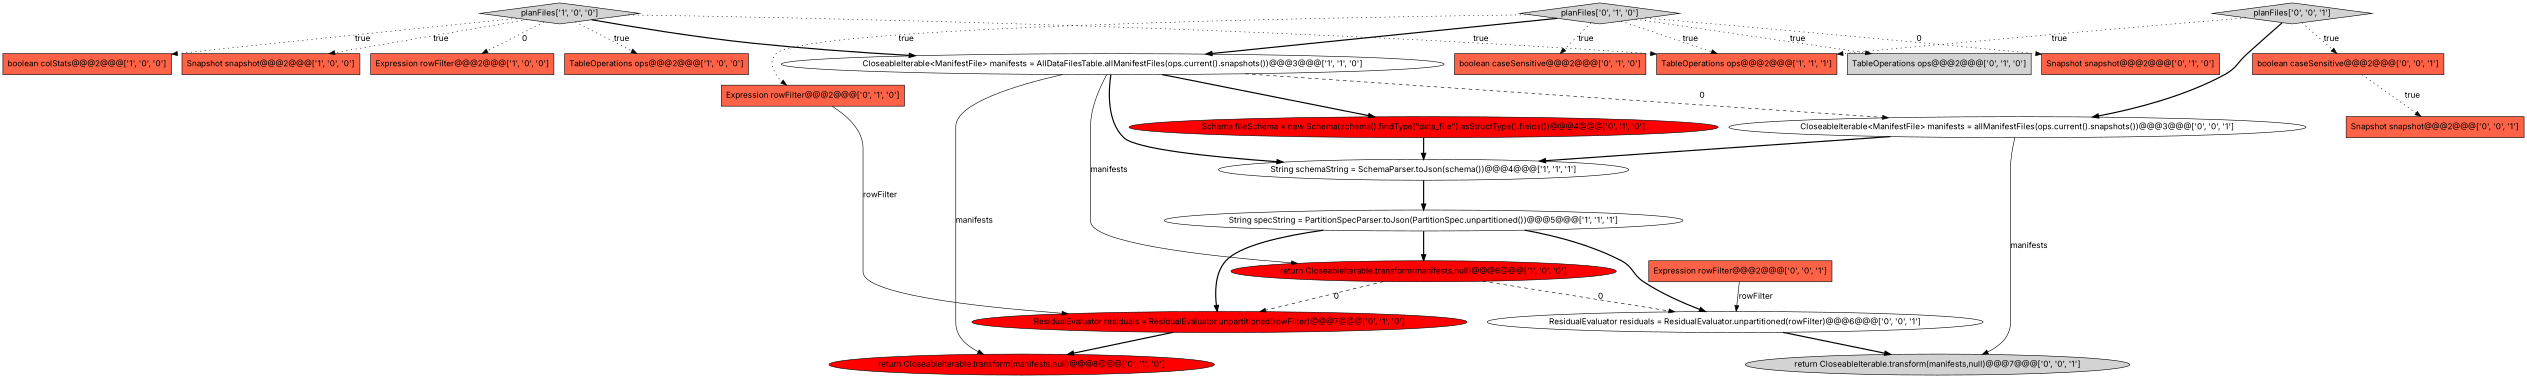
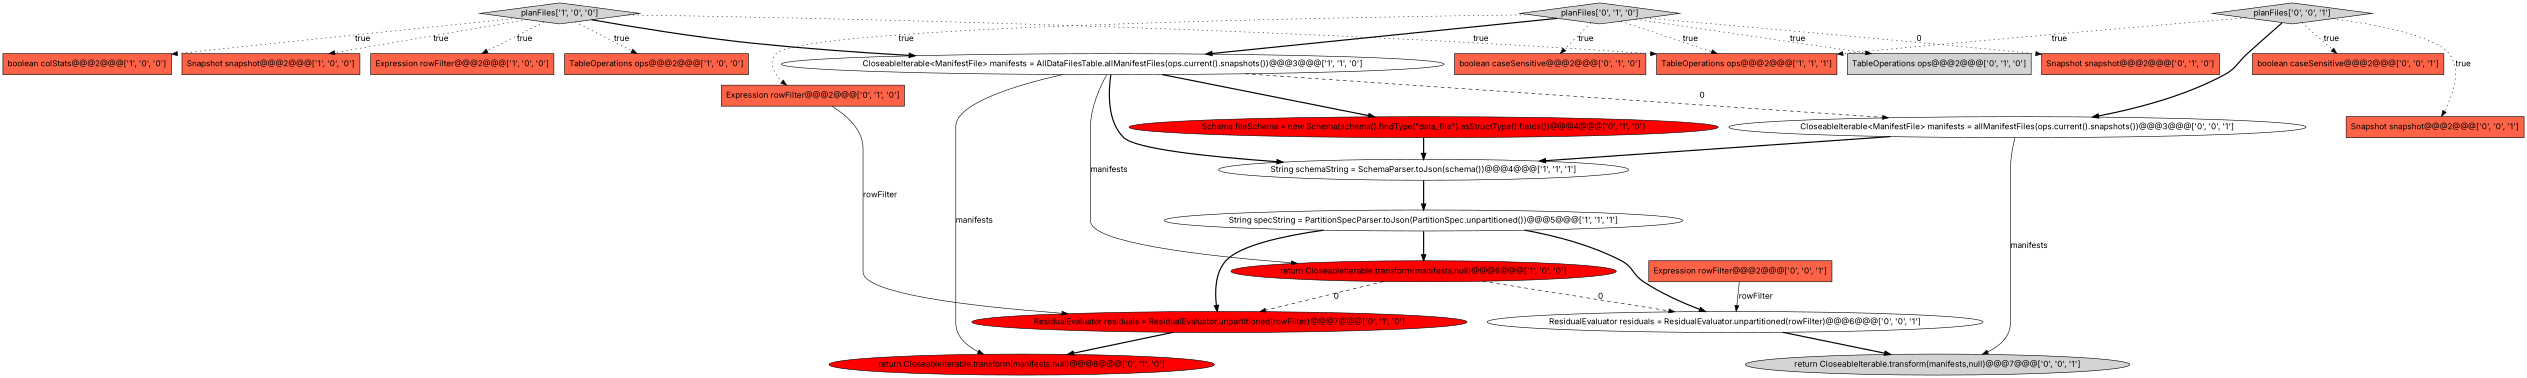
(525, 39) -> (525, 39)
(2389, 94) -> (2422, 38)
